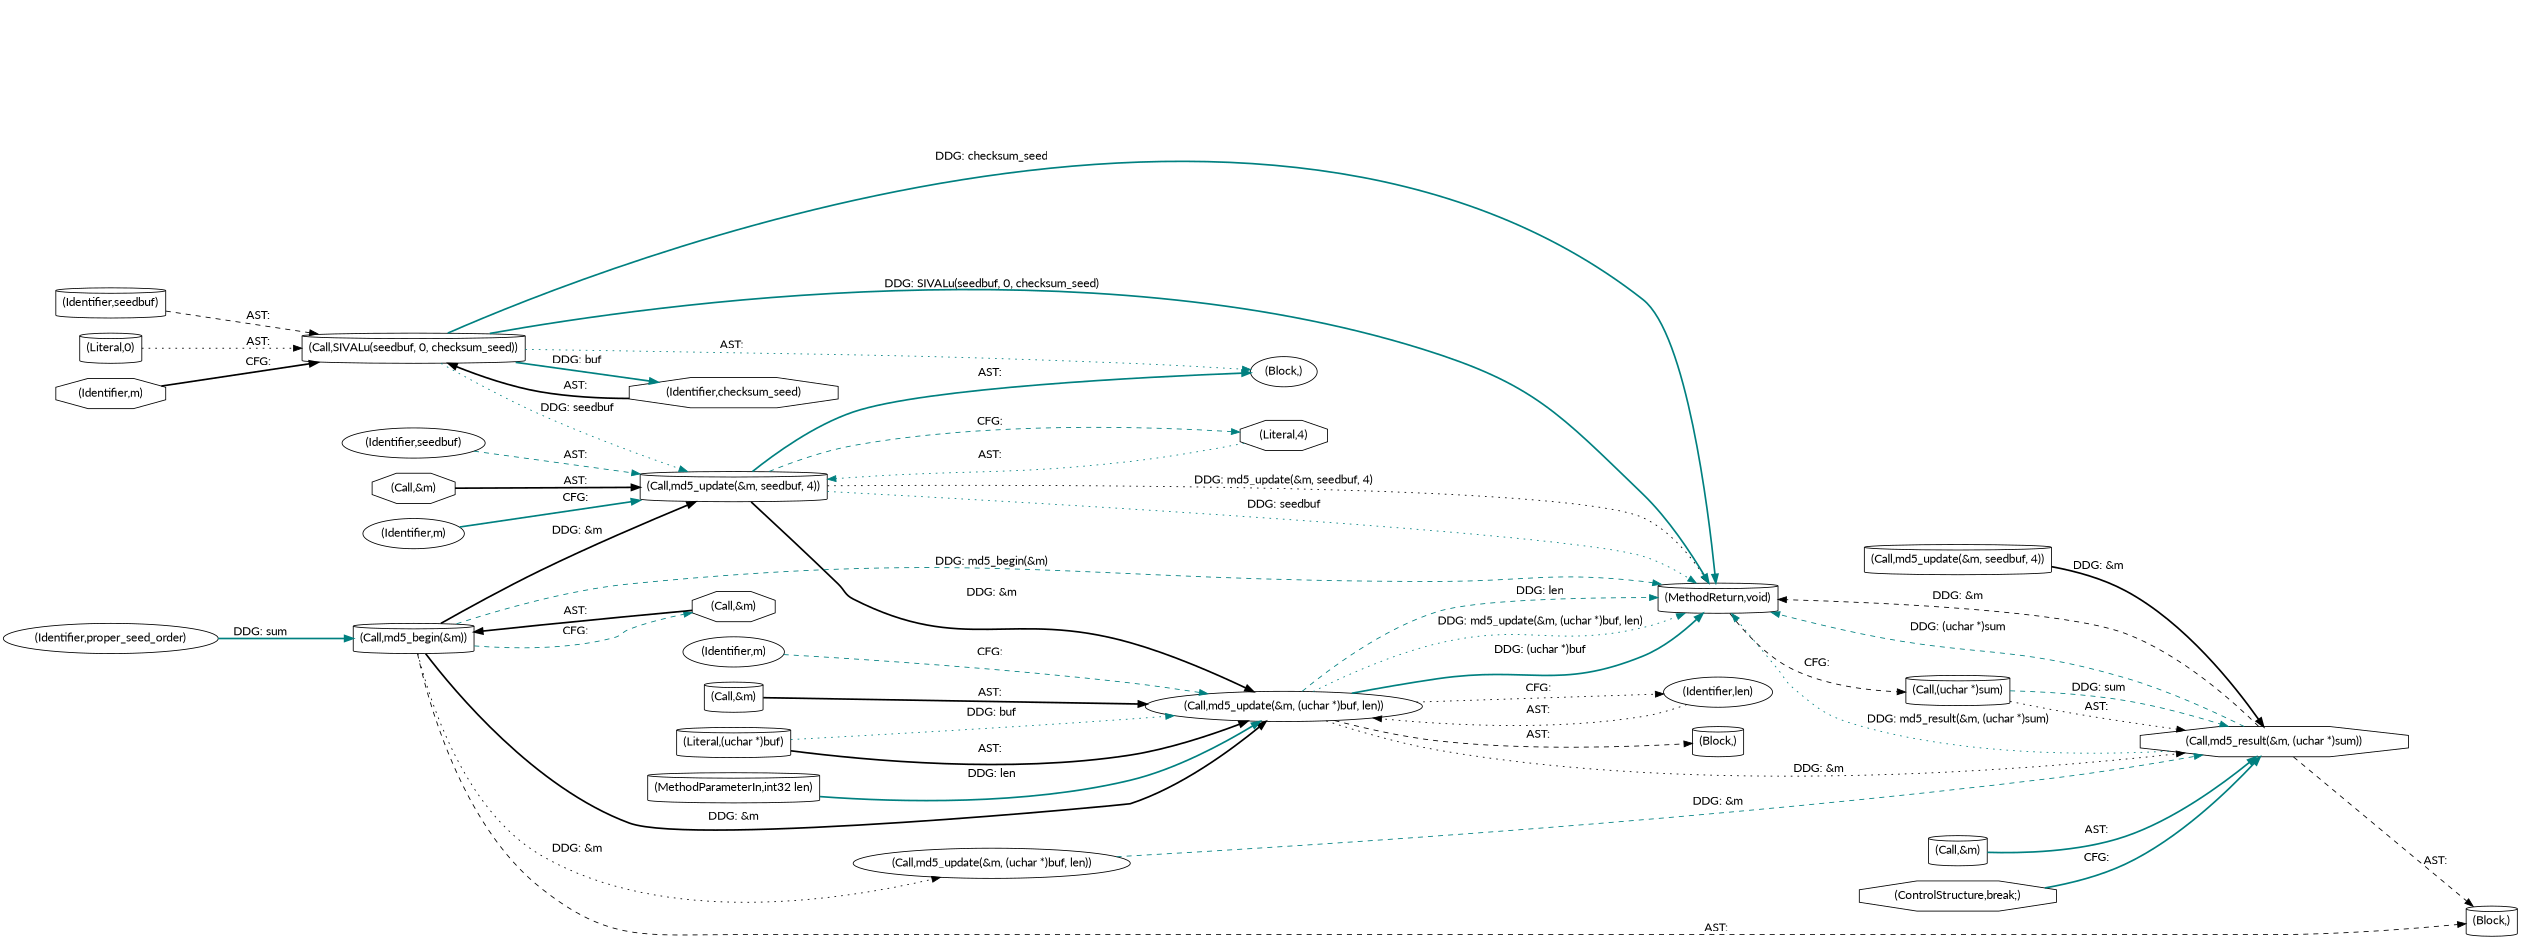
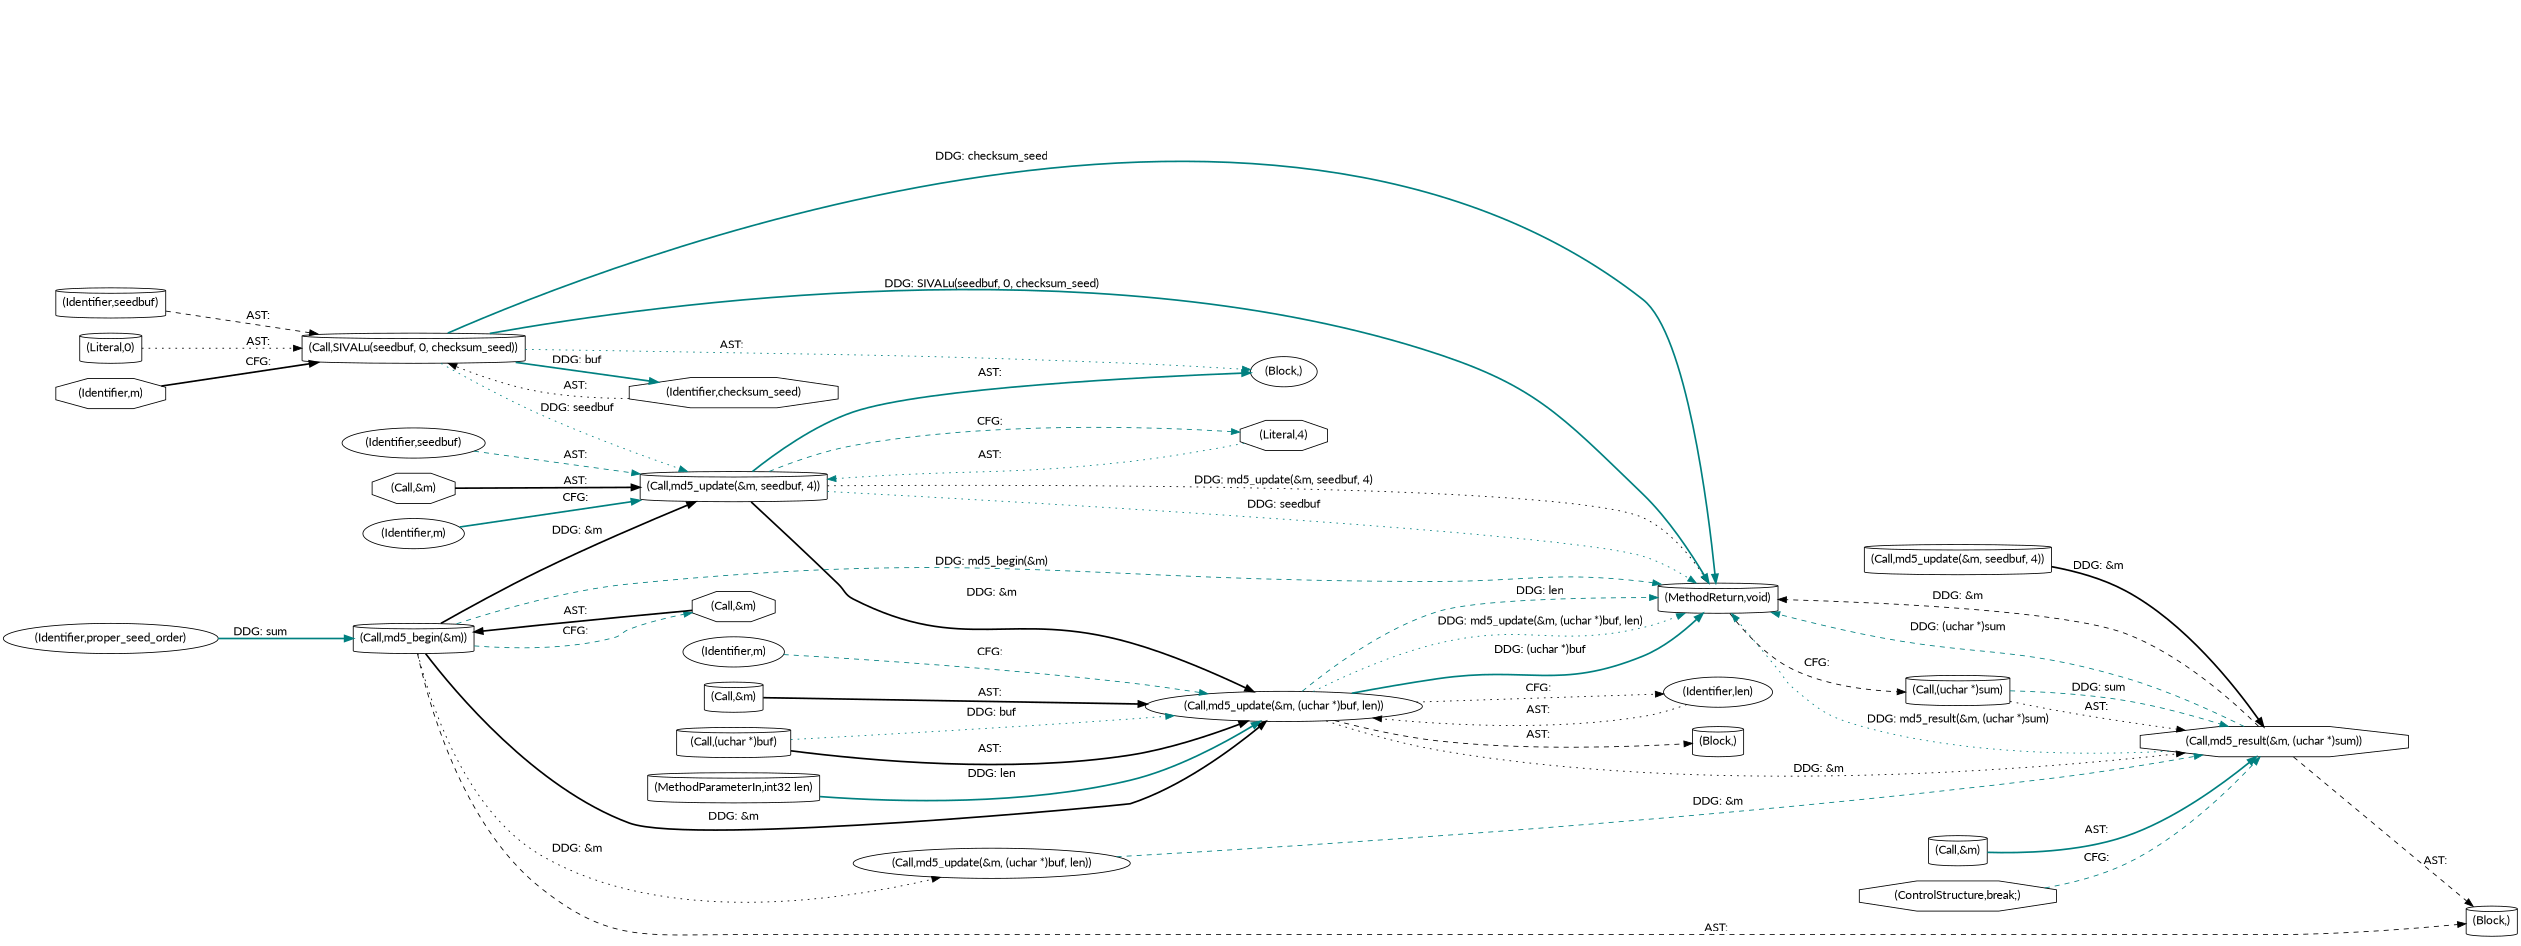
(541, 392) -> (541, 392)
(734, 743) -> (734, 743)
(2160, 844) -> (2160, 844)
